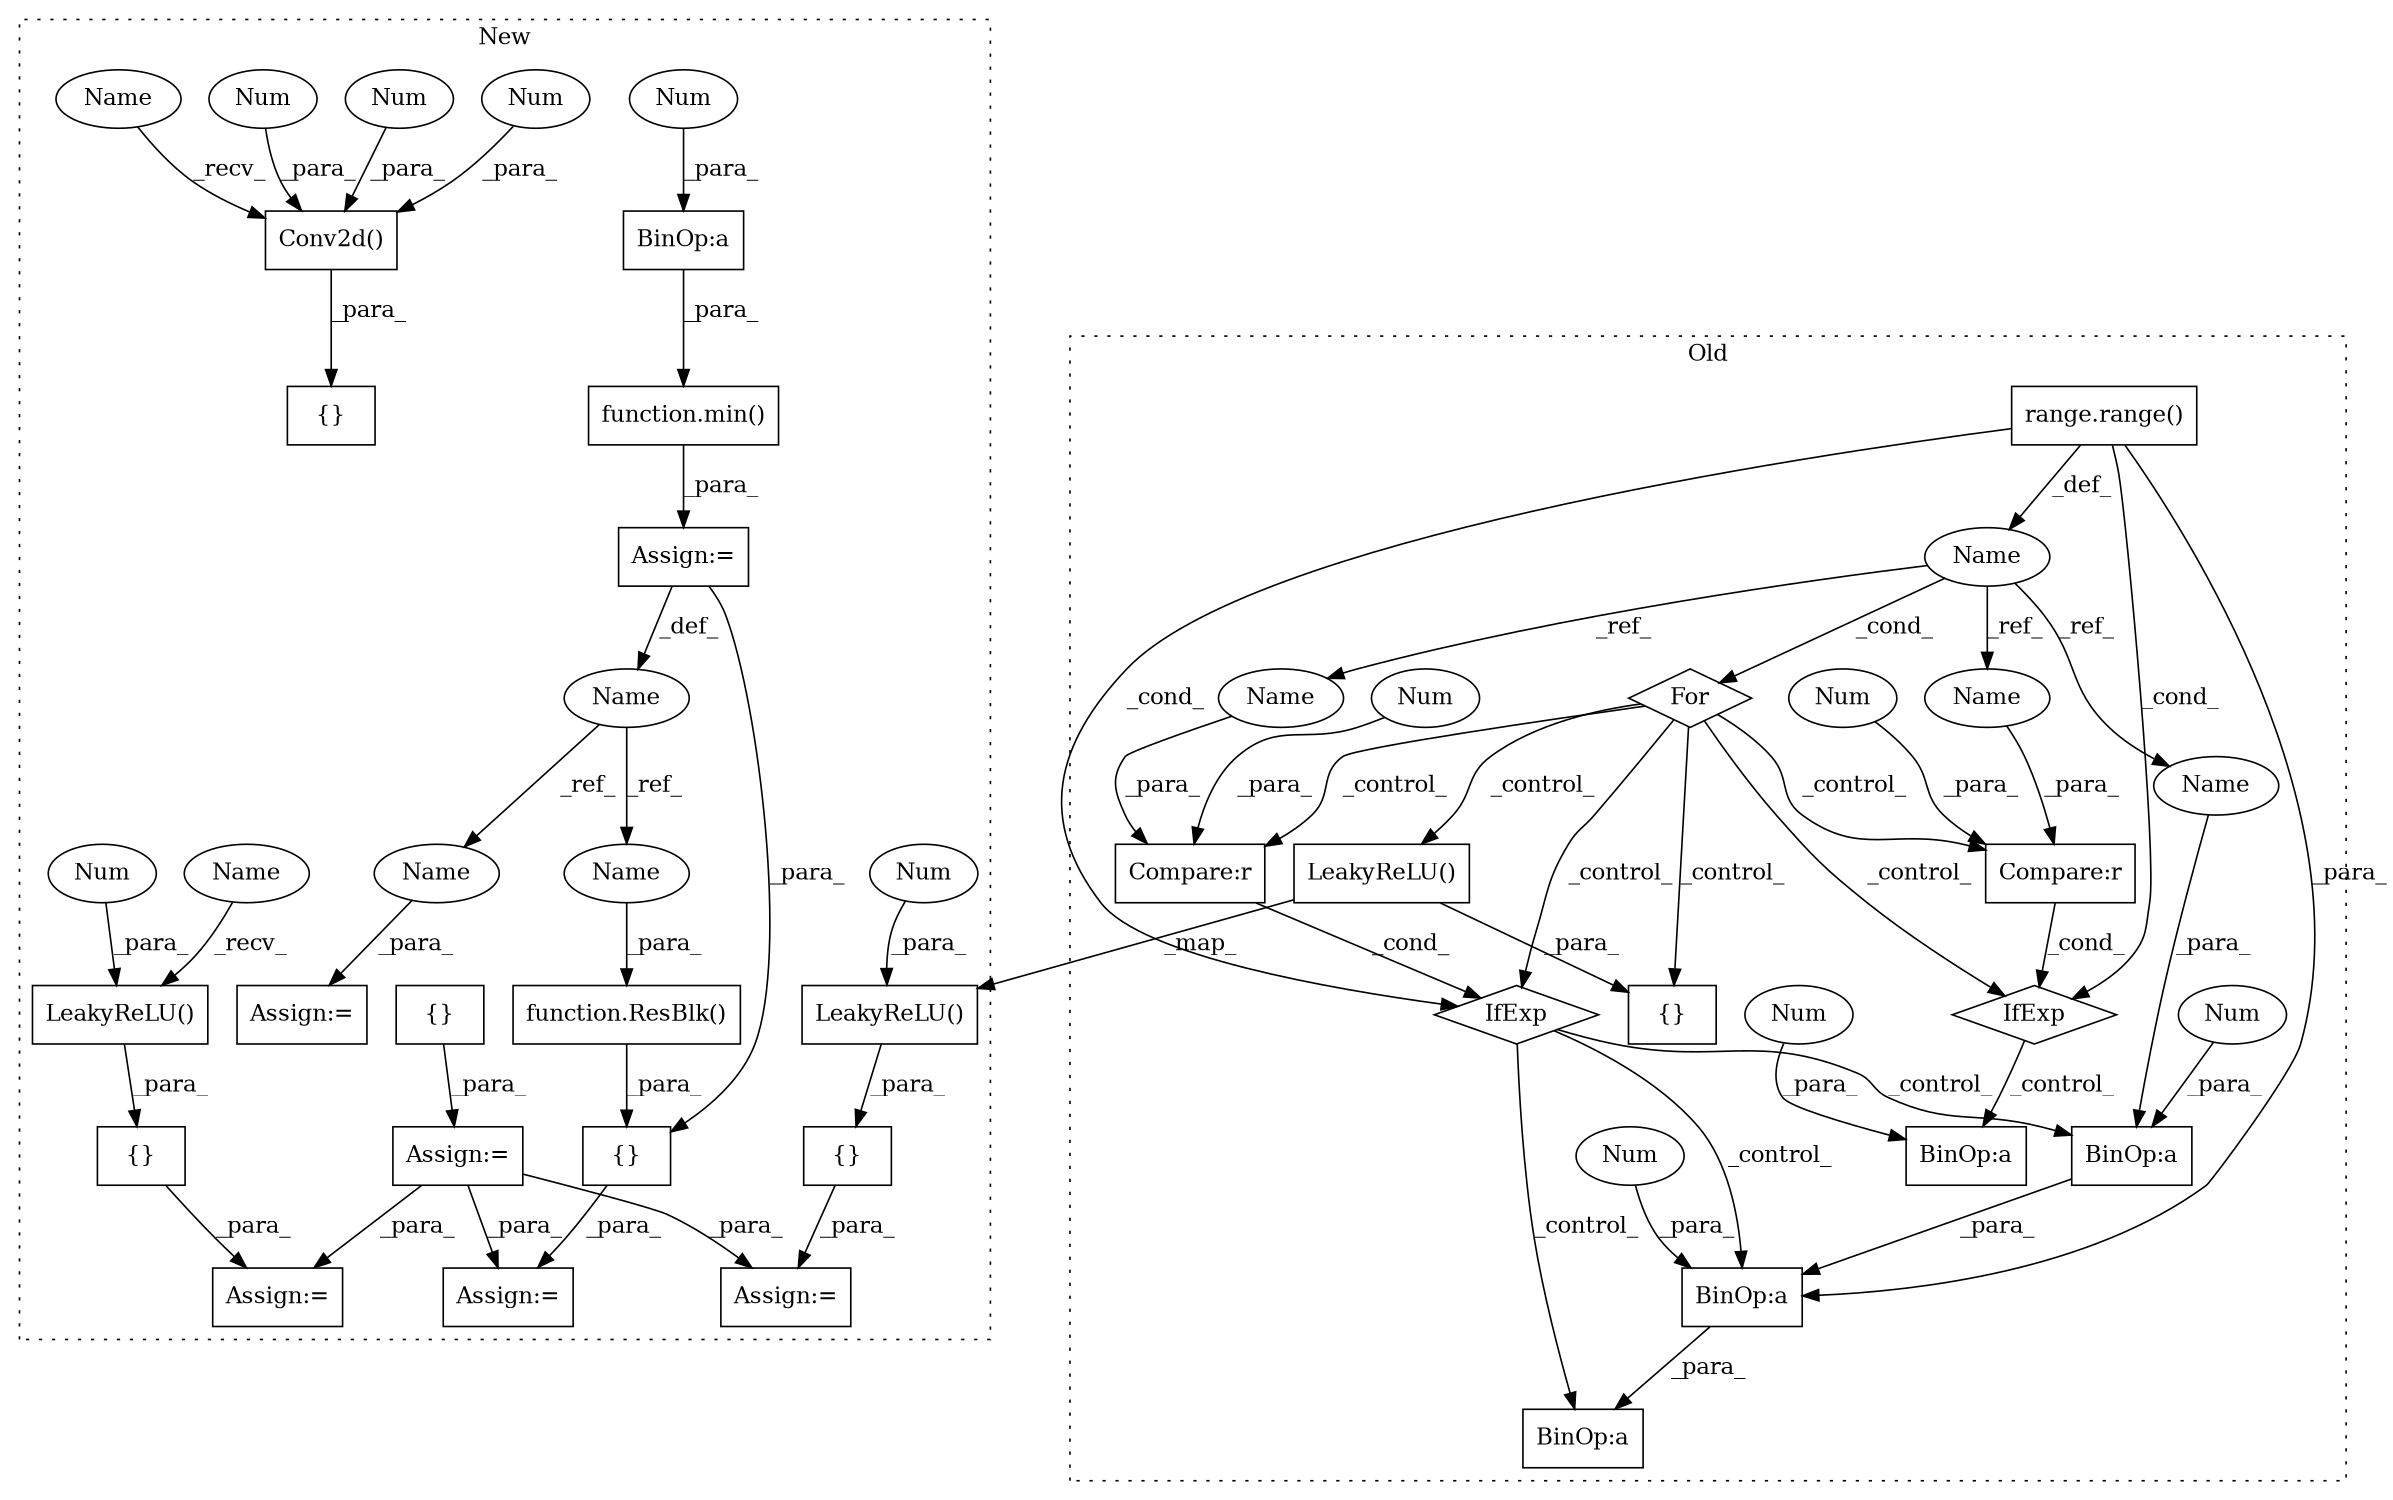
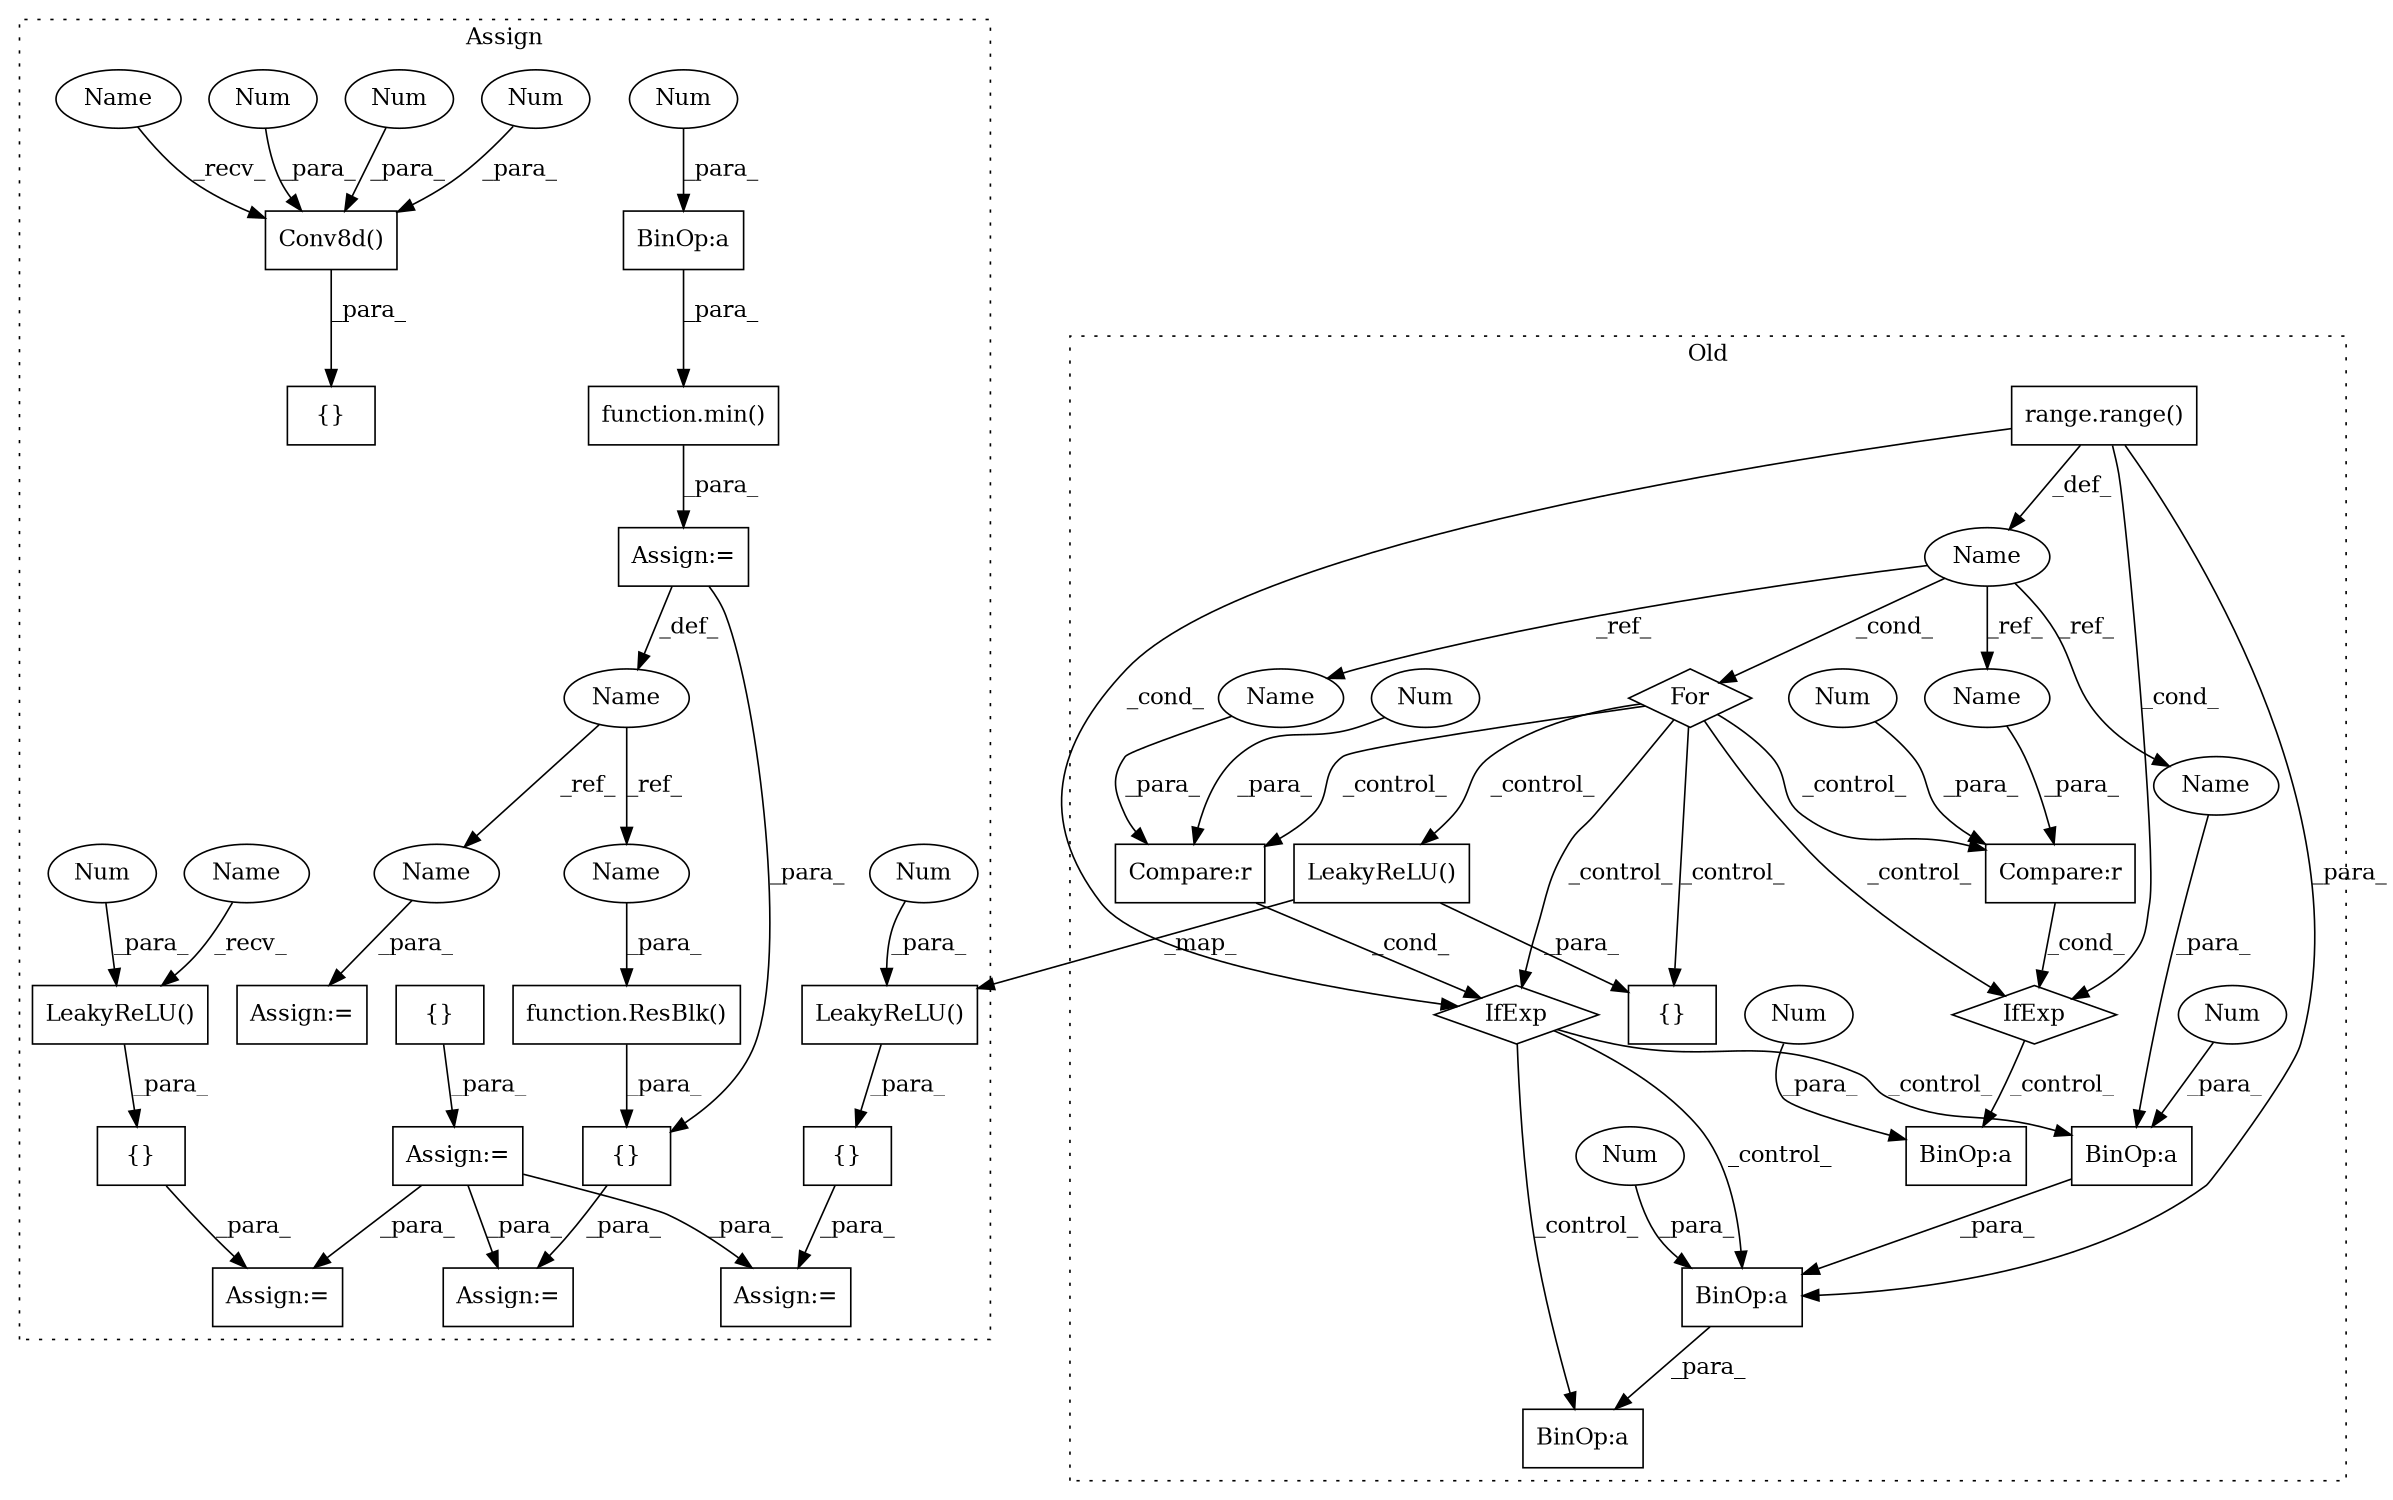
(505, 38) -> (505, 38)
(331, 240) -> (331, 240)
